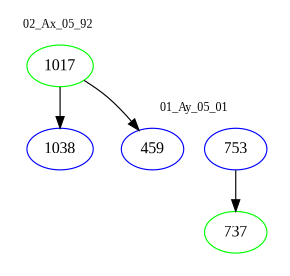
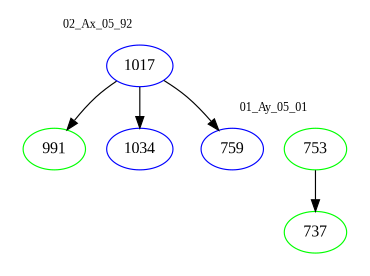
(60, 66) -> (140, 66)
none -> (54, 149)
(60, 149) -> (140, 149)
(153, 149) -> (232, 149)
(236, 149) -> (315, 149)
